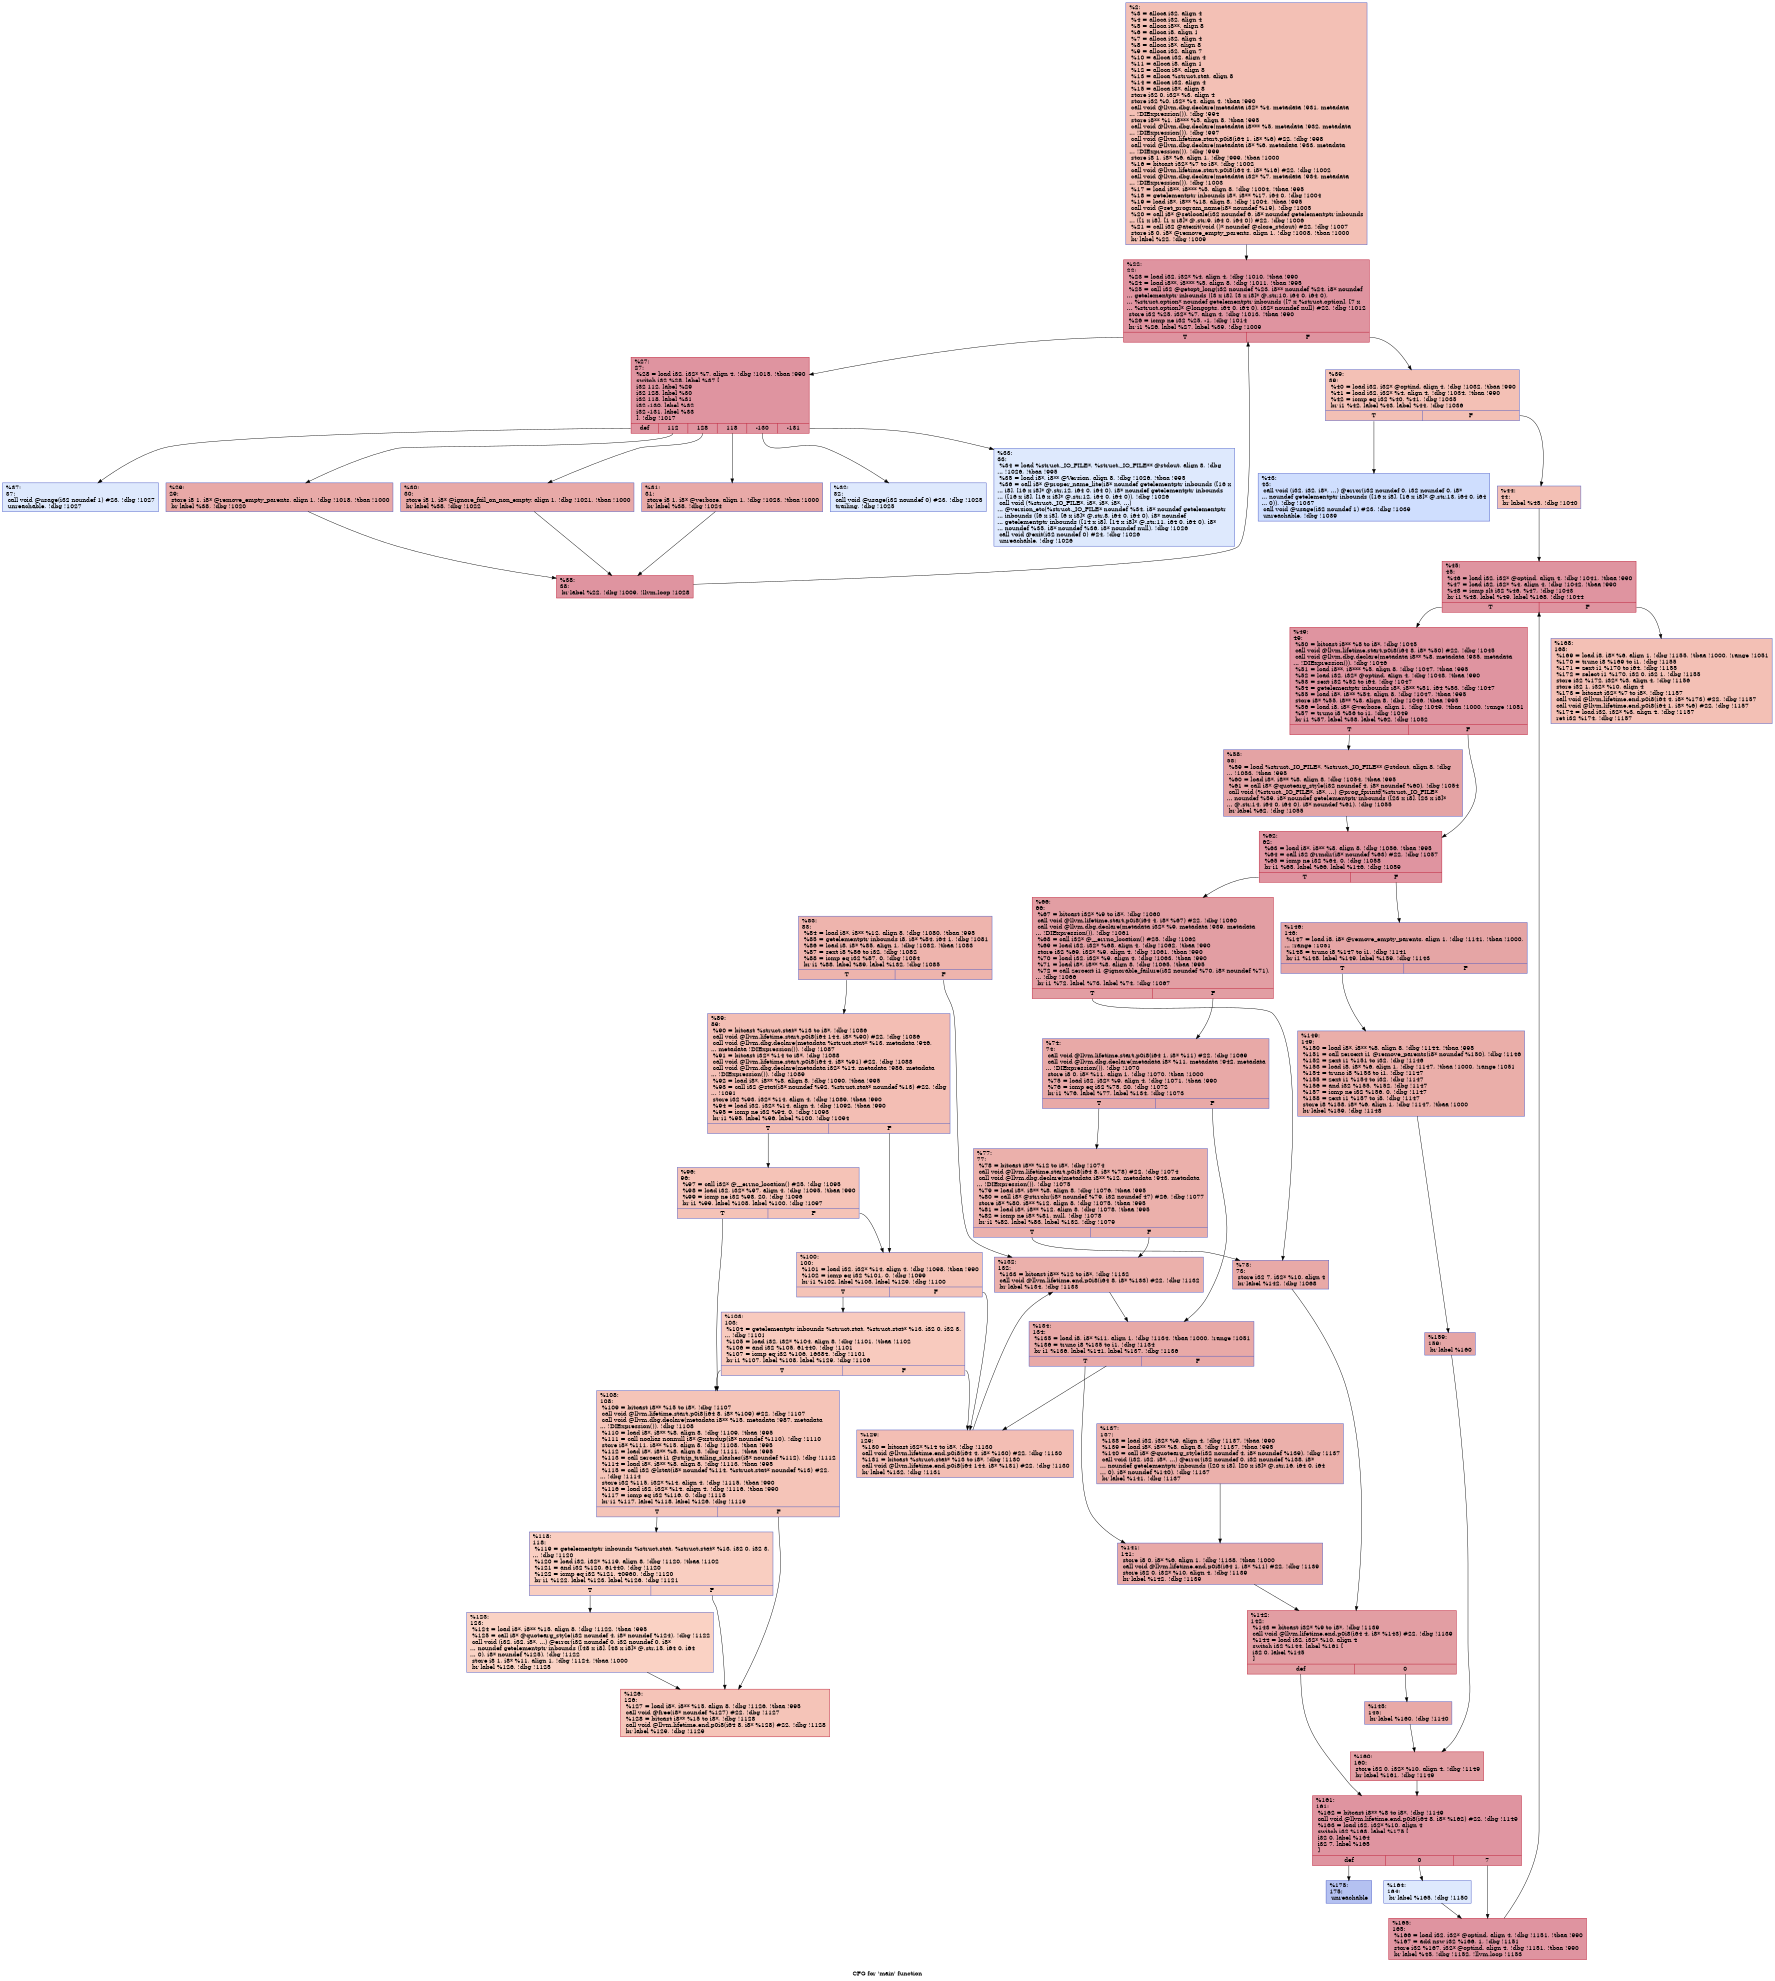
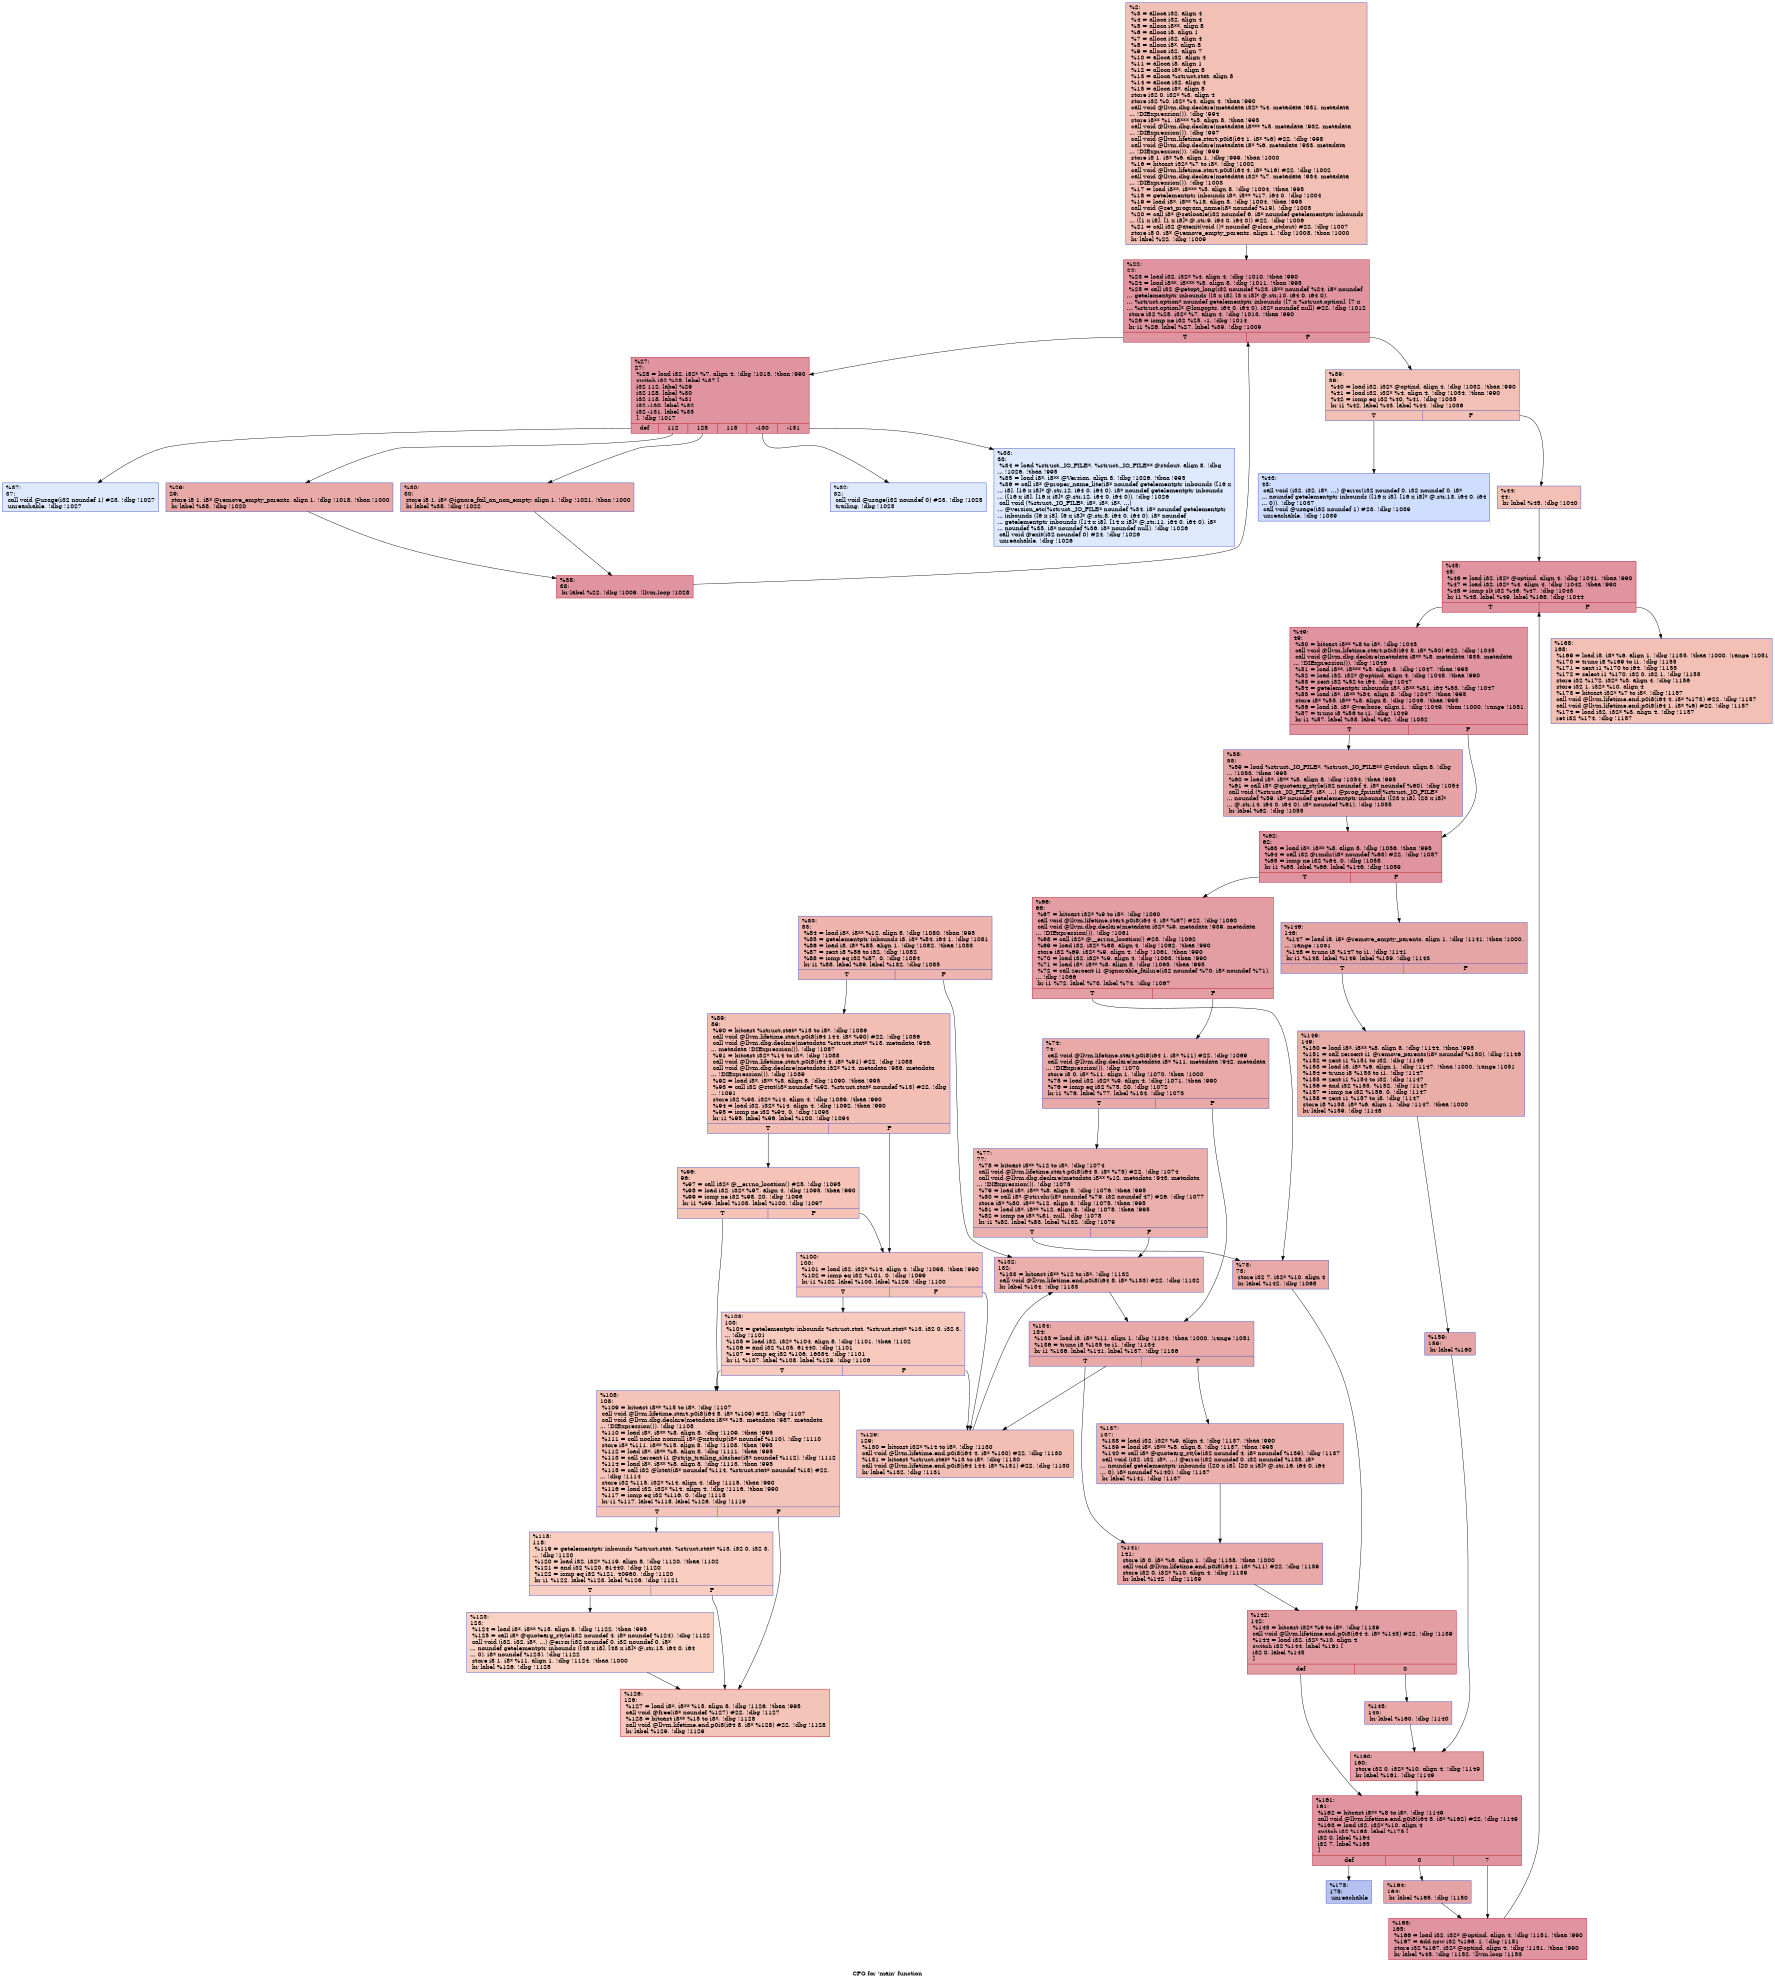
(732, 497) -> none
none -> (1201, 1393)
(1427, 1892) -> (1427, 1892)
